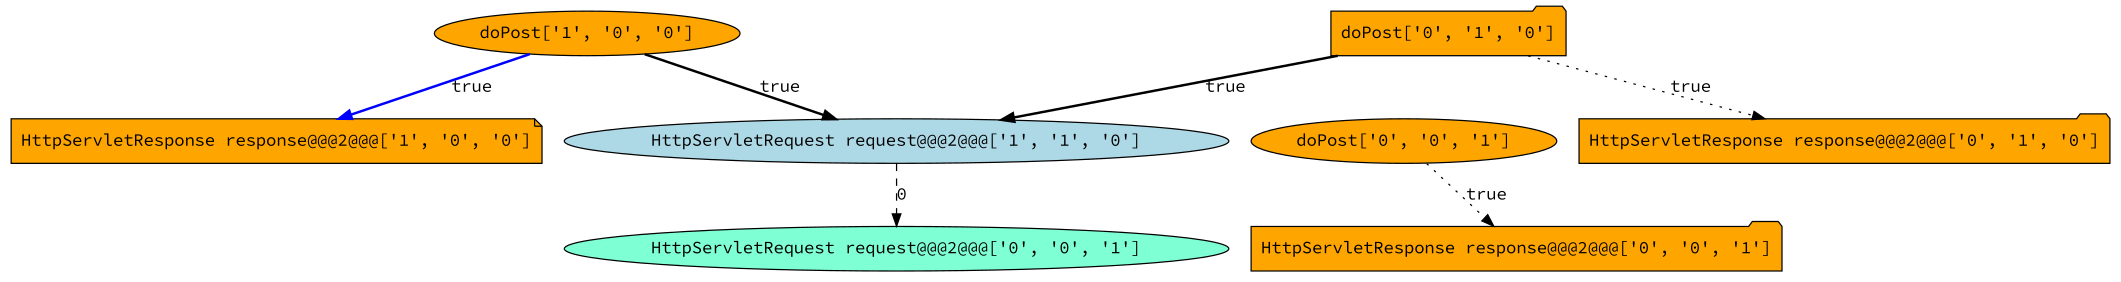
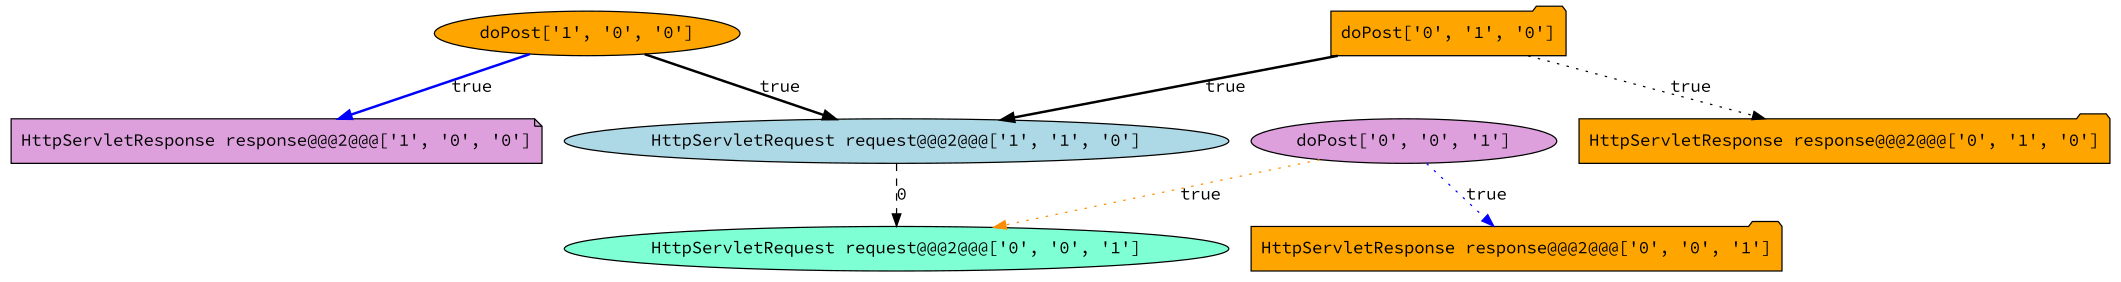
(277, 141) -> (277, 141)
(1404, 141) -> (1404, 141)
(1456, 191) -> (1456, 191)
none -> (1163, 192)
